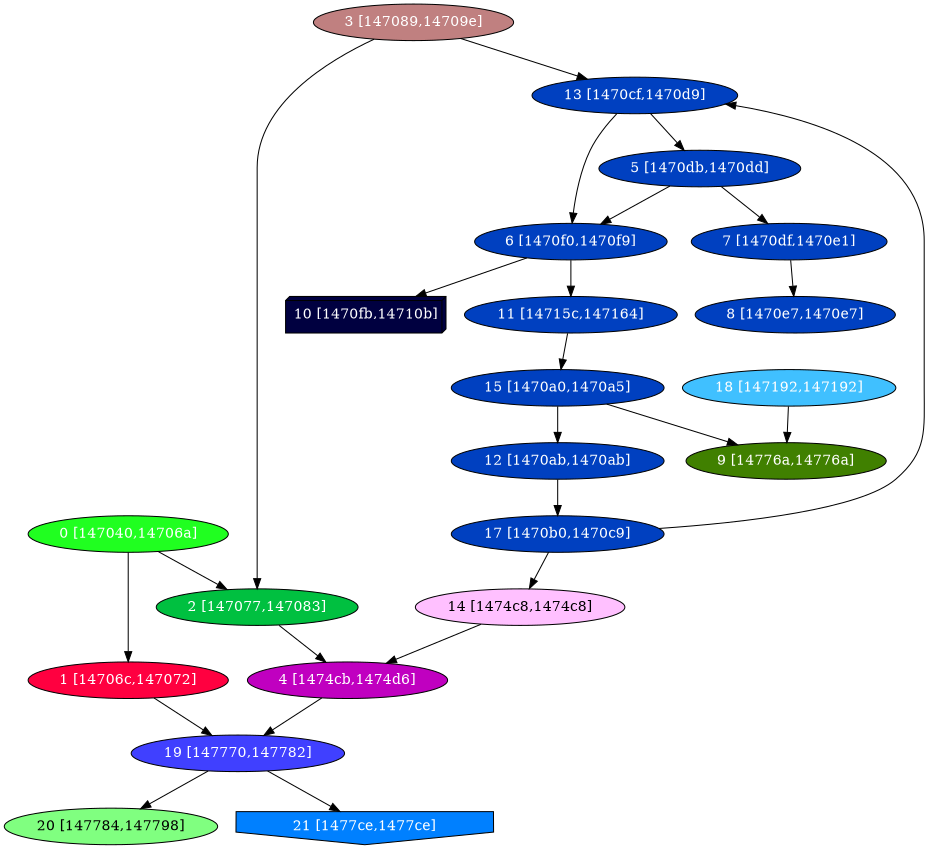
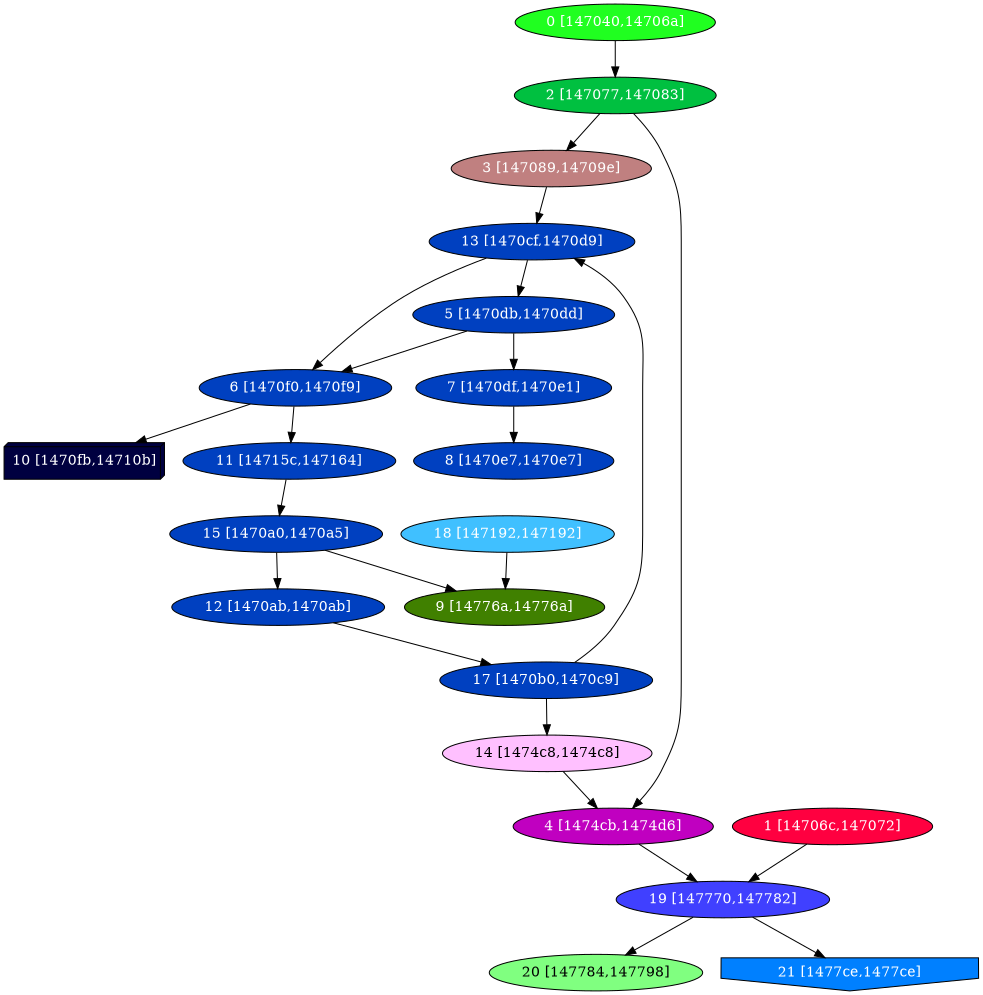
(257, 282) -> (587, 128)
(128, 602) -> none
